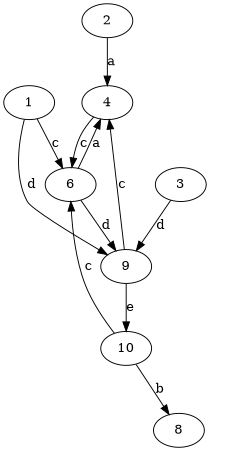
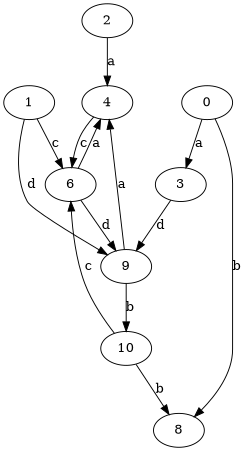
none -> (207, 103)
(122, 185) -> (122, 185)
(130, 307) -> (130, 307)
